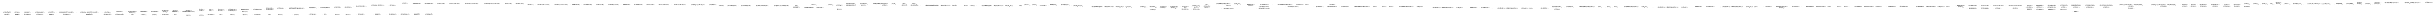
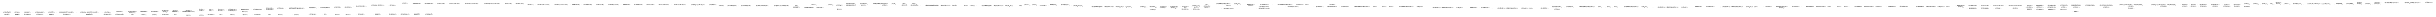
(2090, 7) -> none
